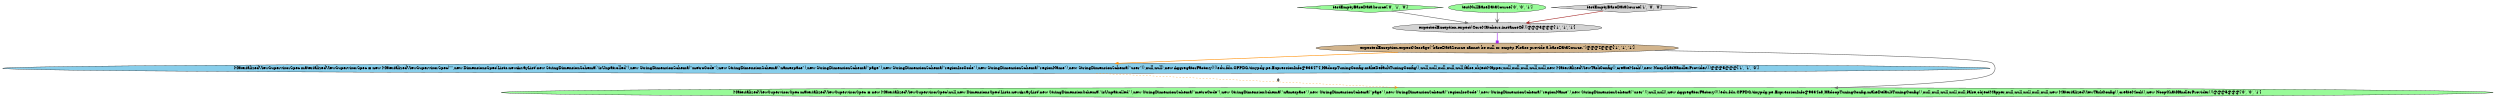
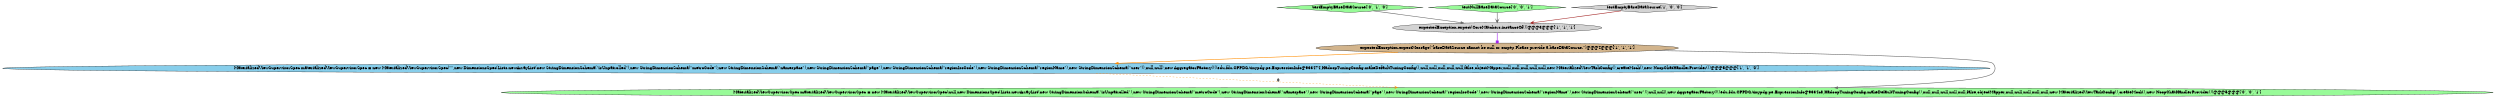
(1497, 8) -> (1497, 8)
